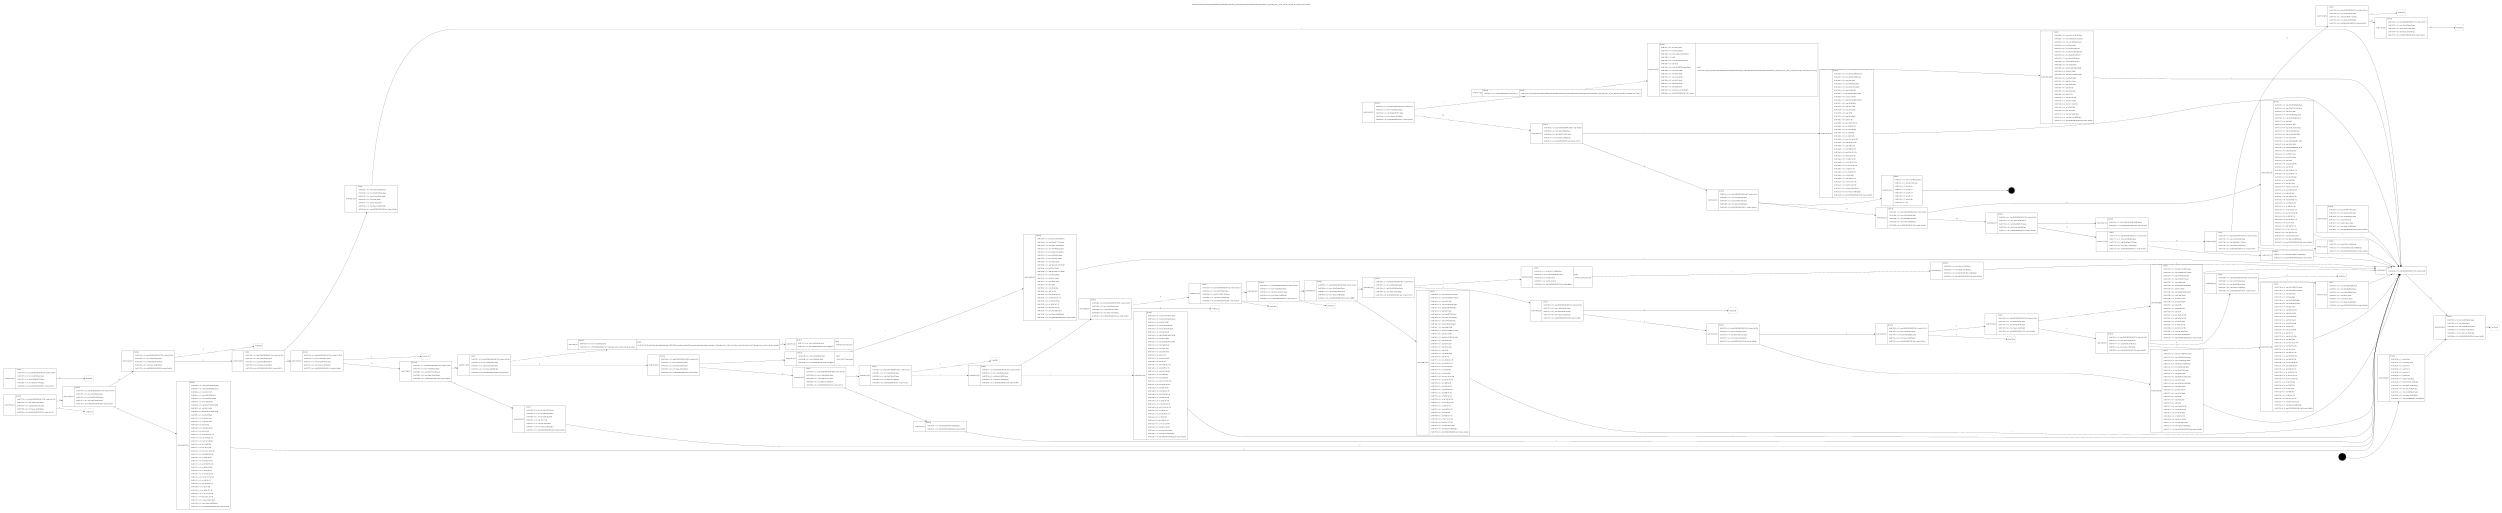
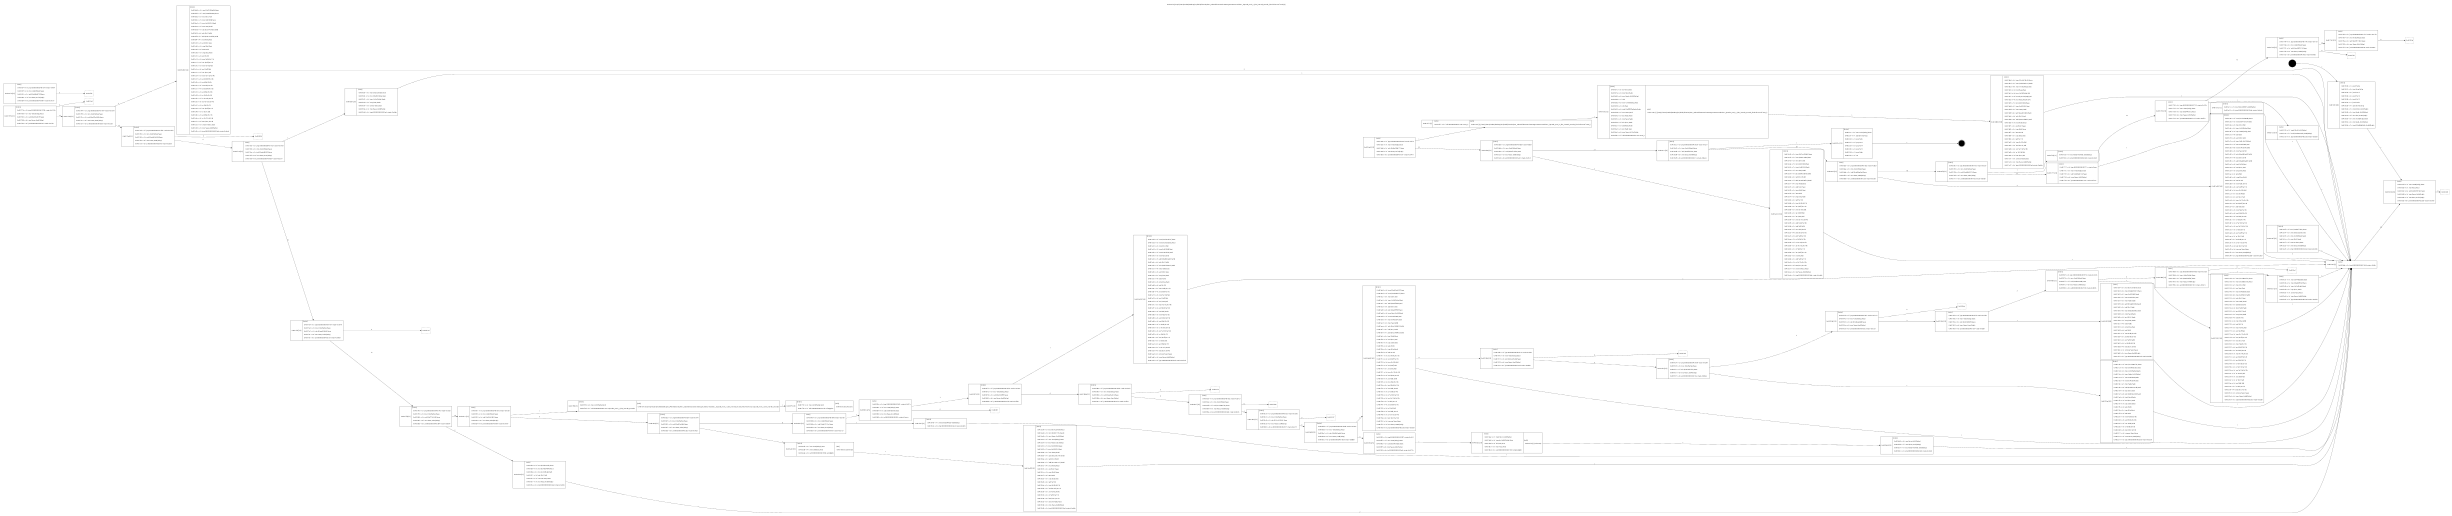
(1472, 290) -> (1447, 358)
